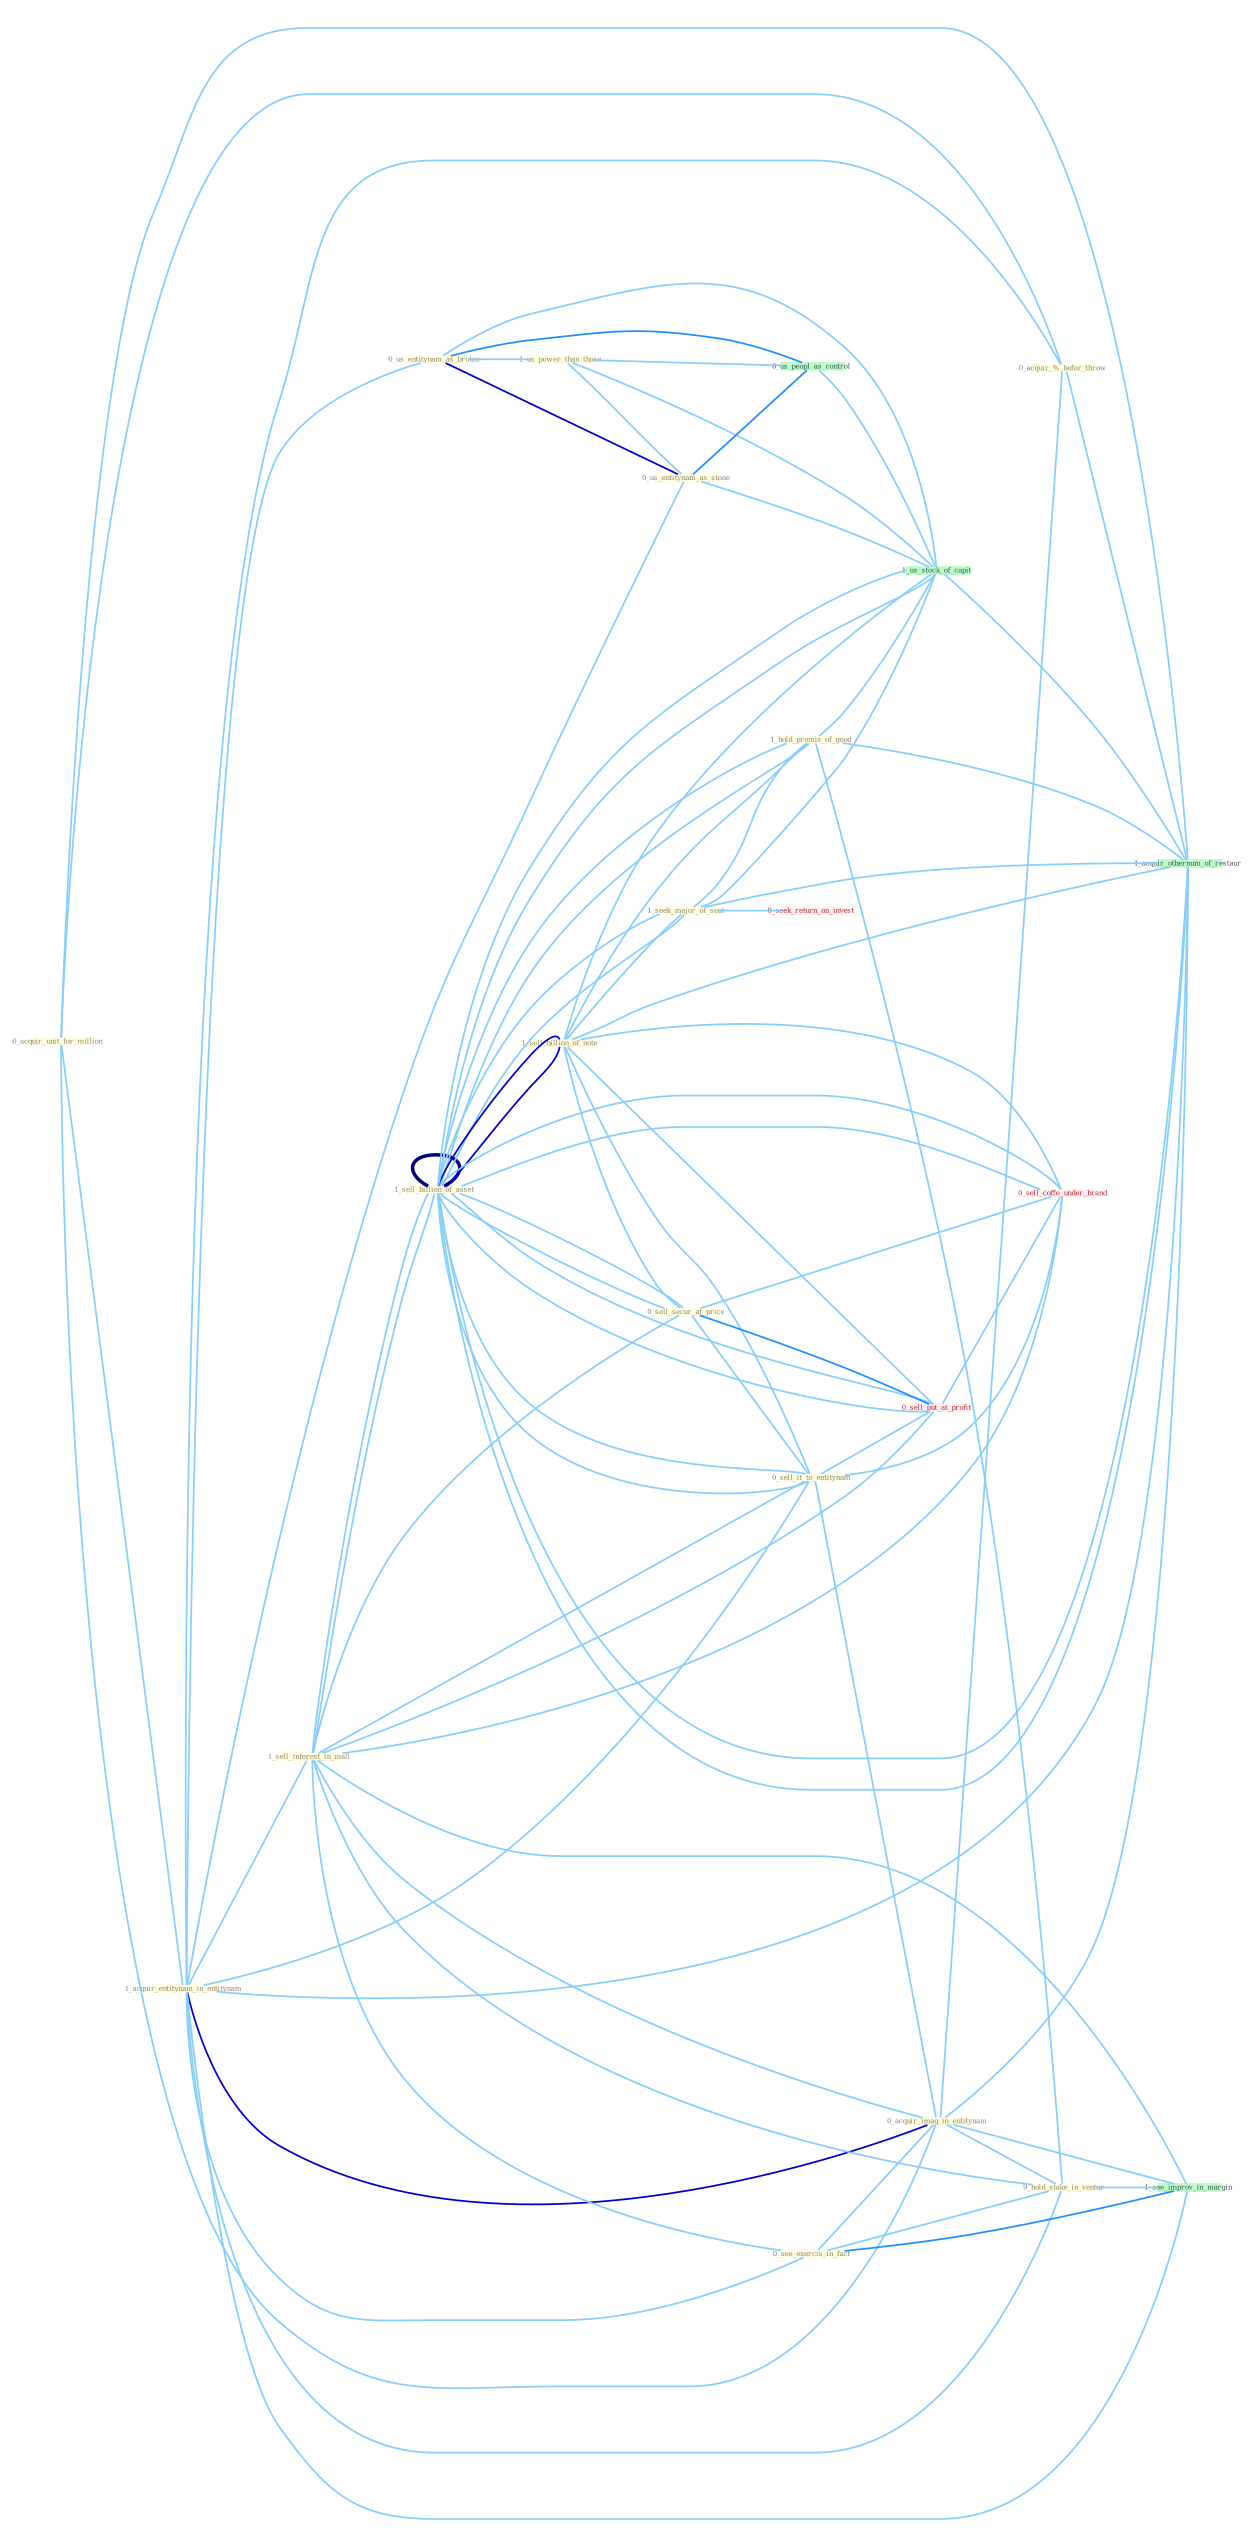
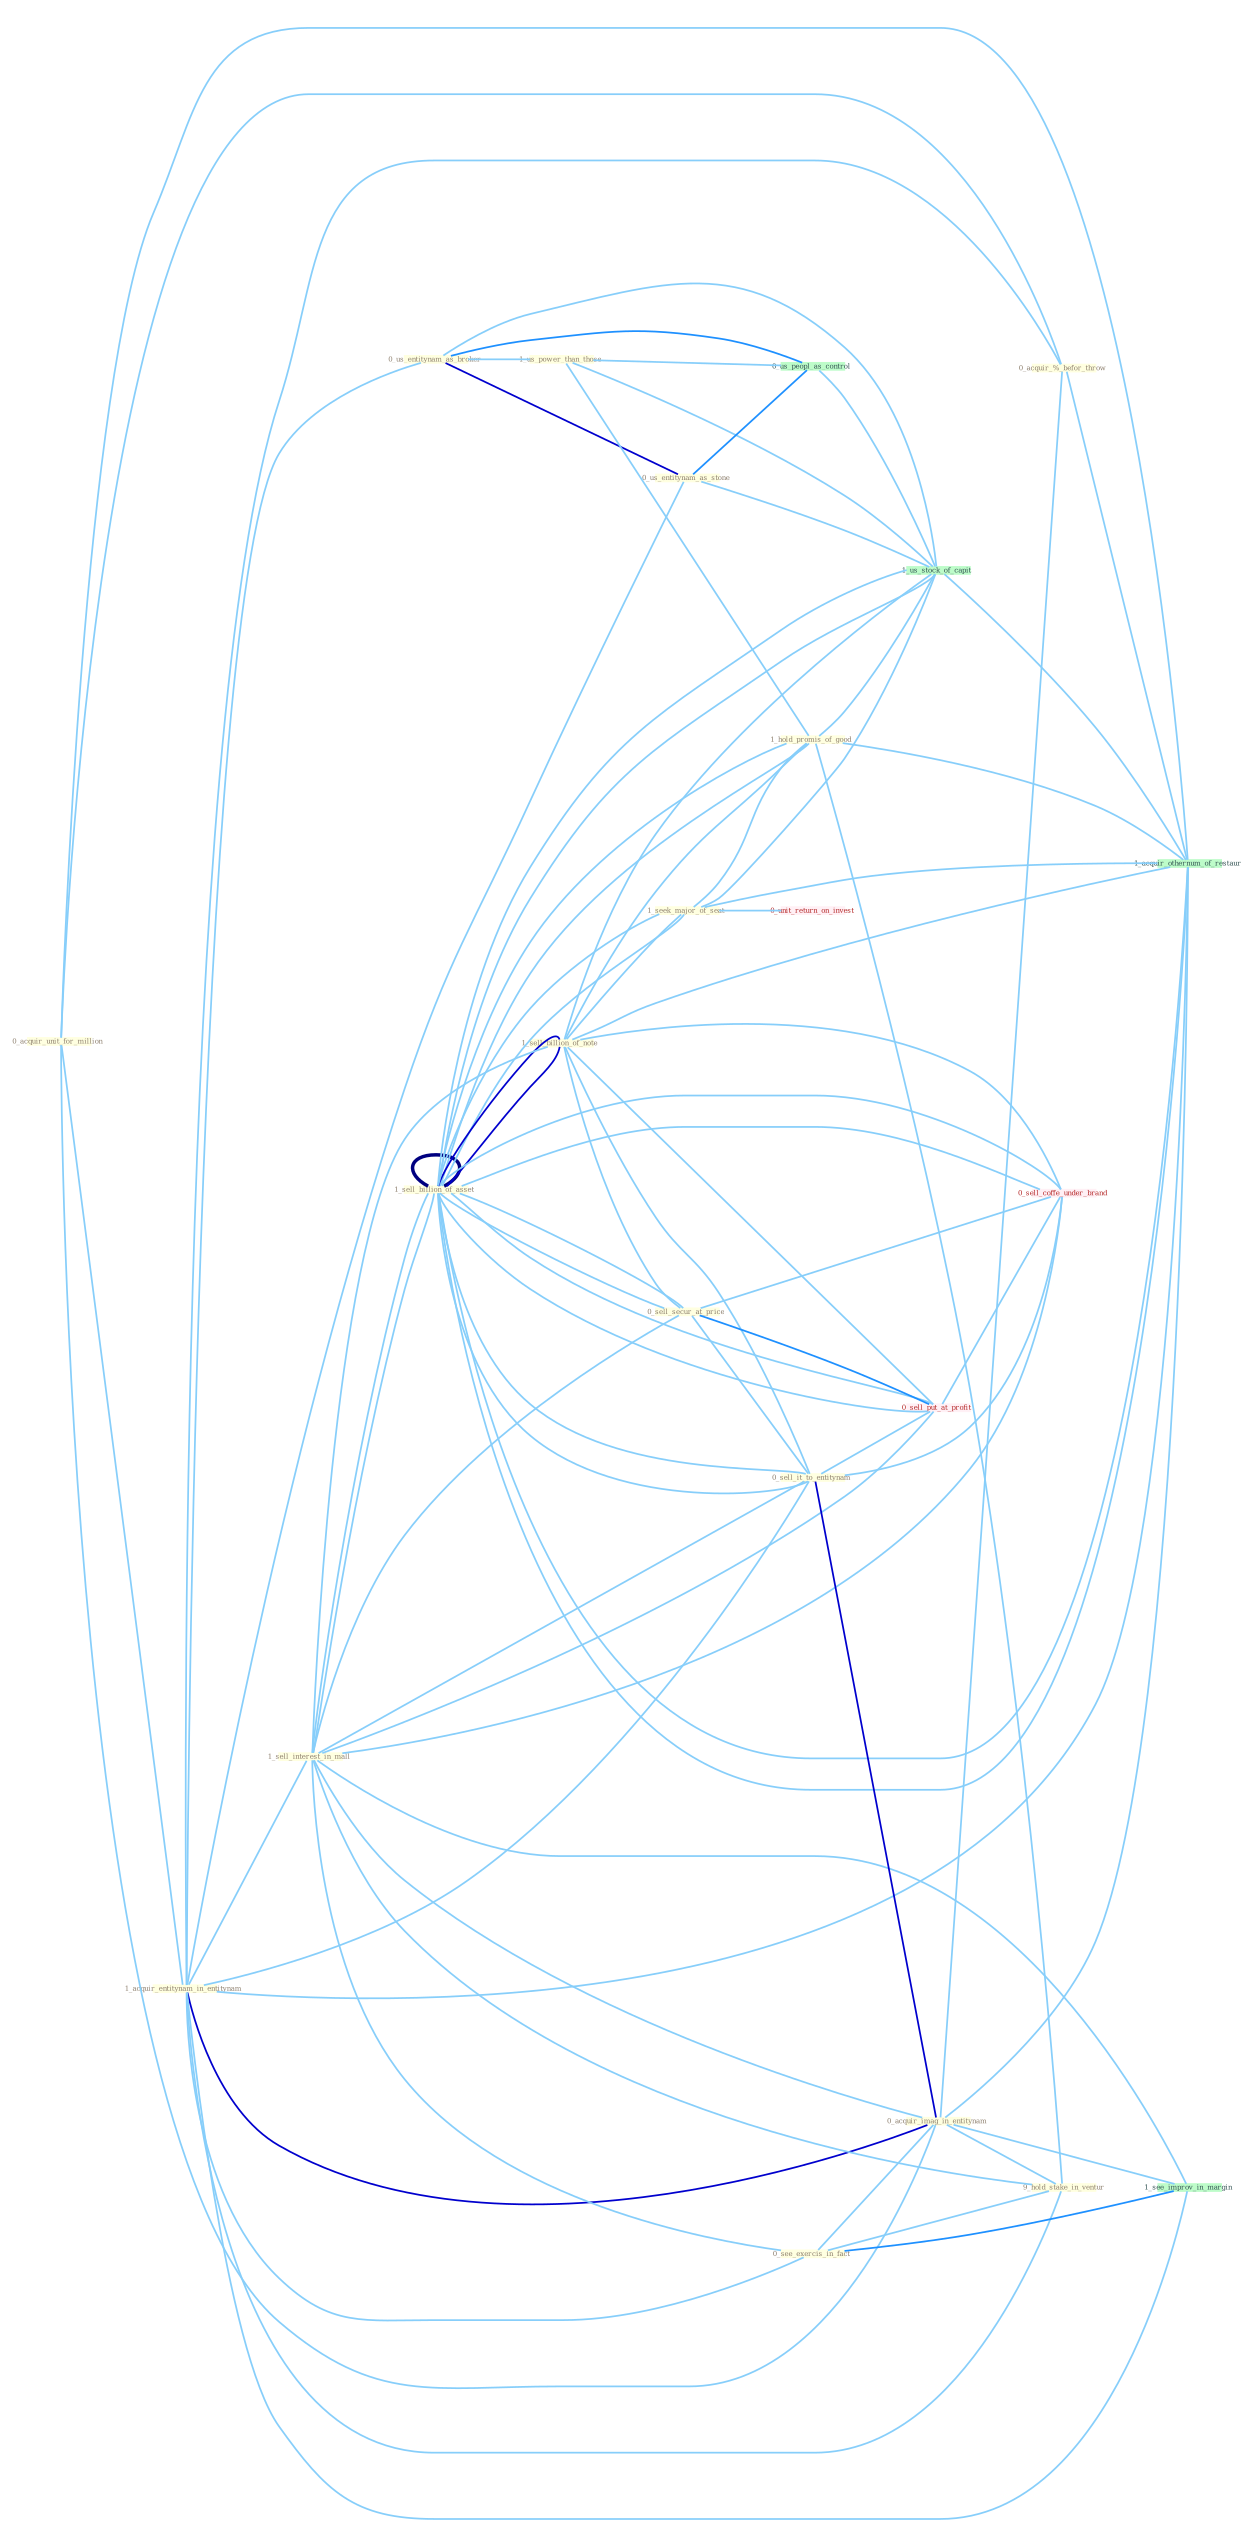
(625, 419) -> (687, 550)
(813, 911) -> (813, 911)
none -> (346, 1356)
(879, 1815) -> (879, 1815)
(1127, 2188) -> none
